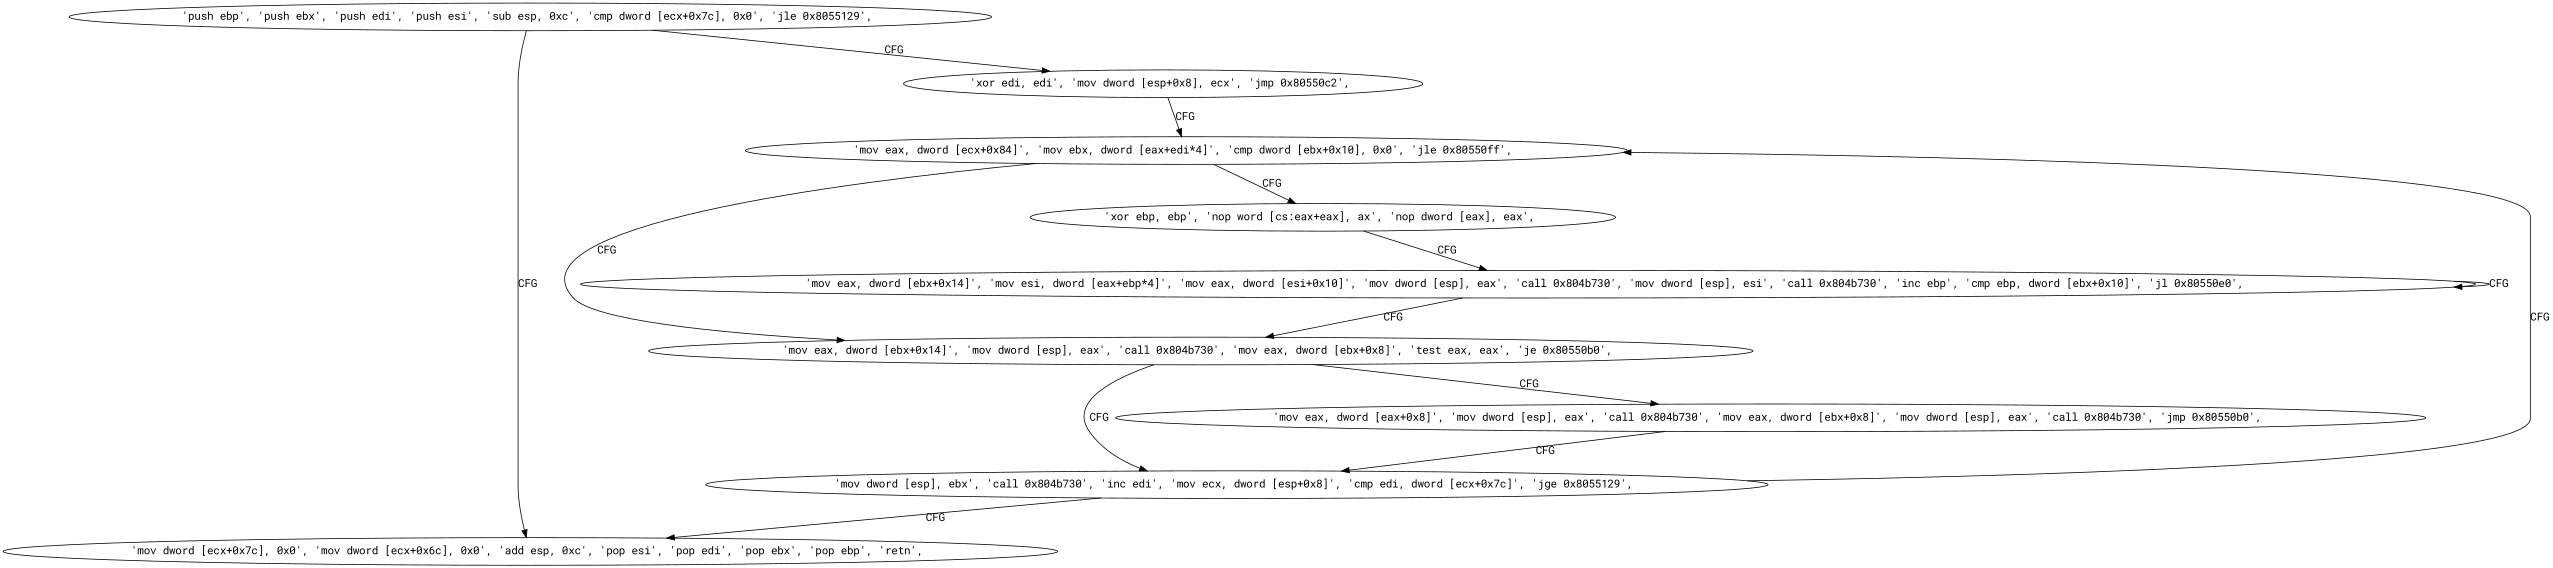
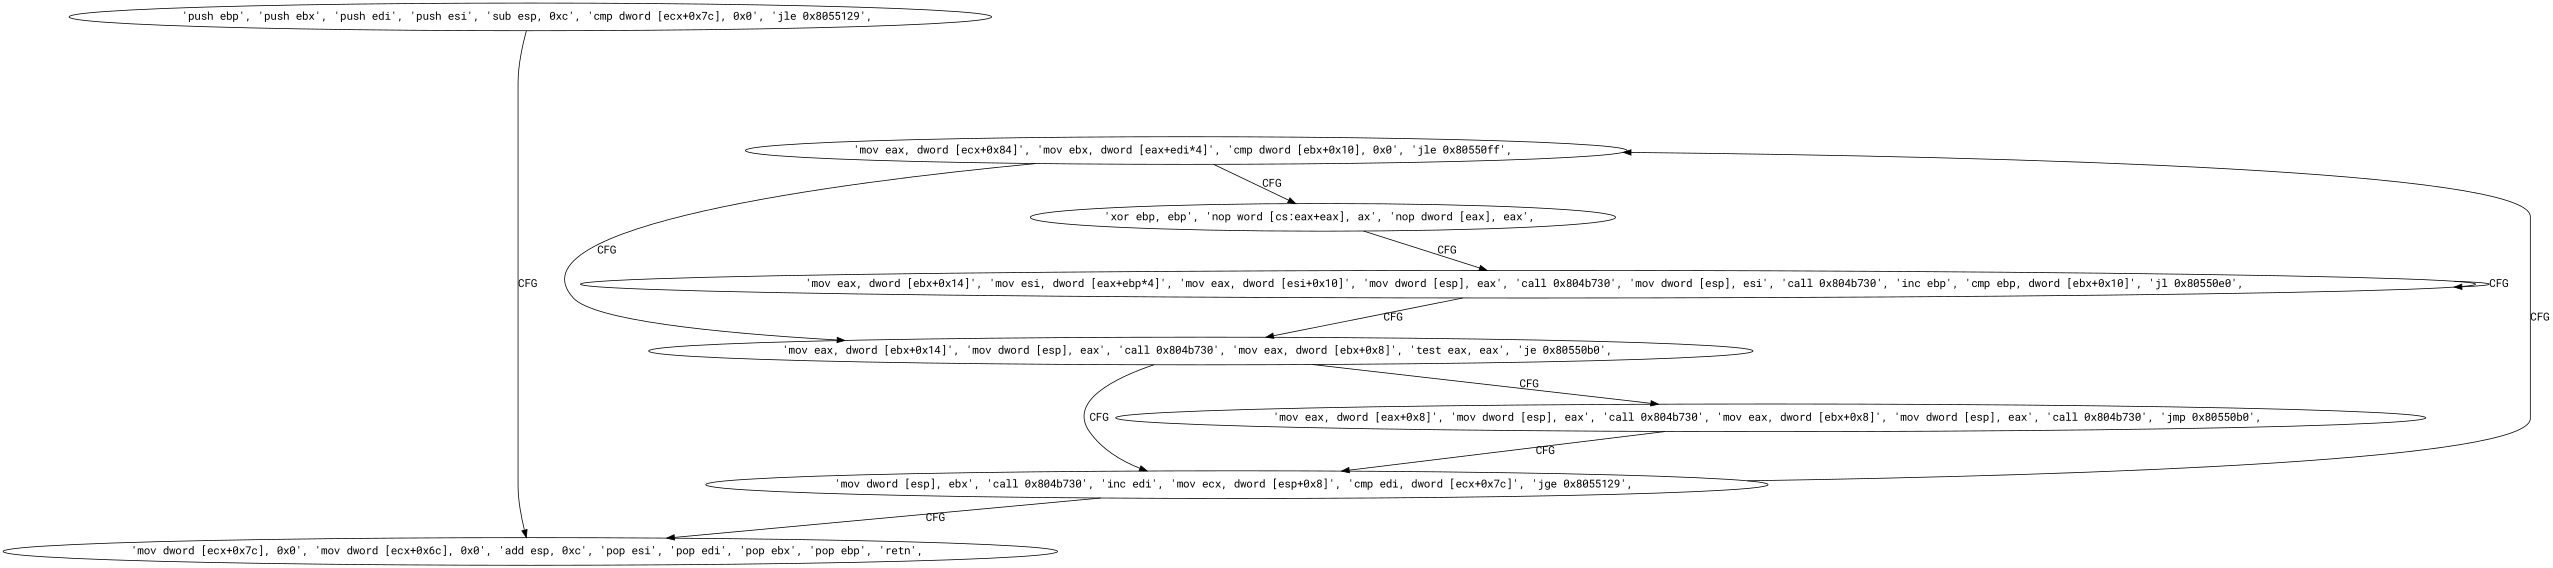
(1163, 84) -> none
